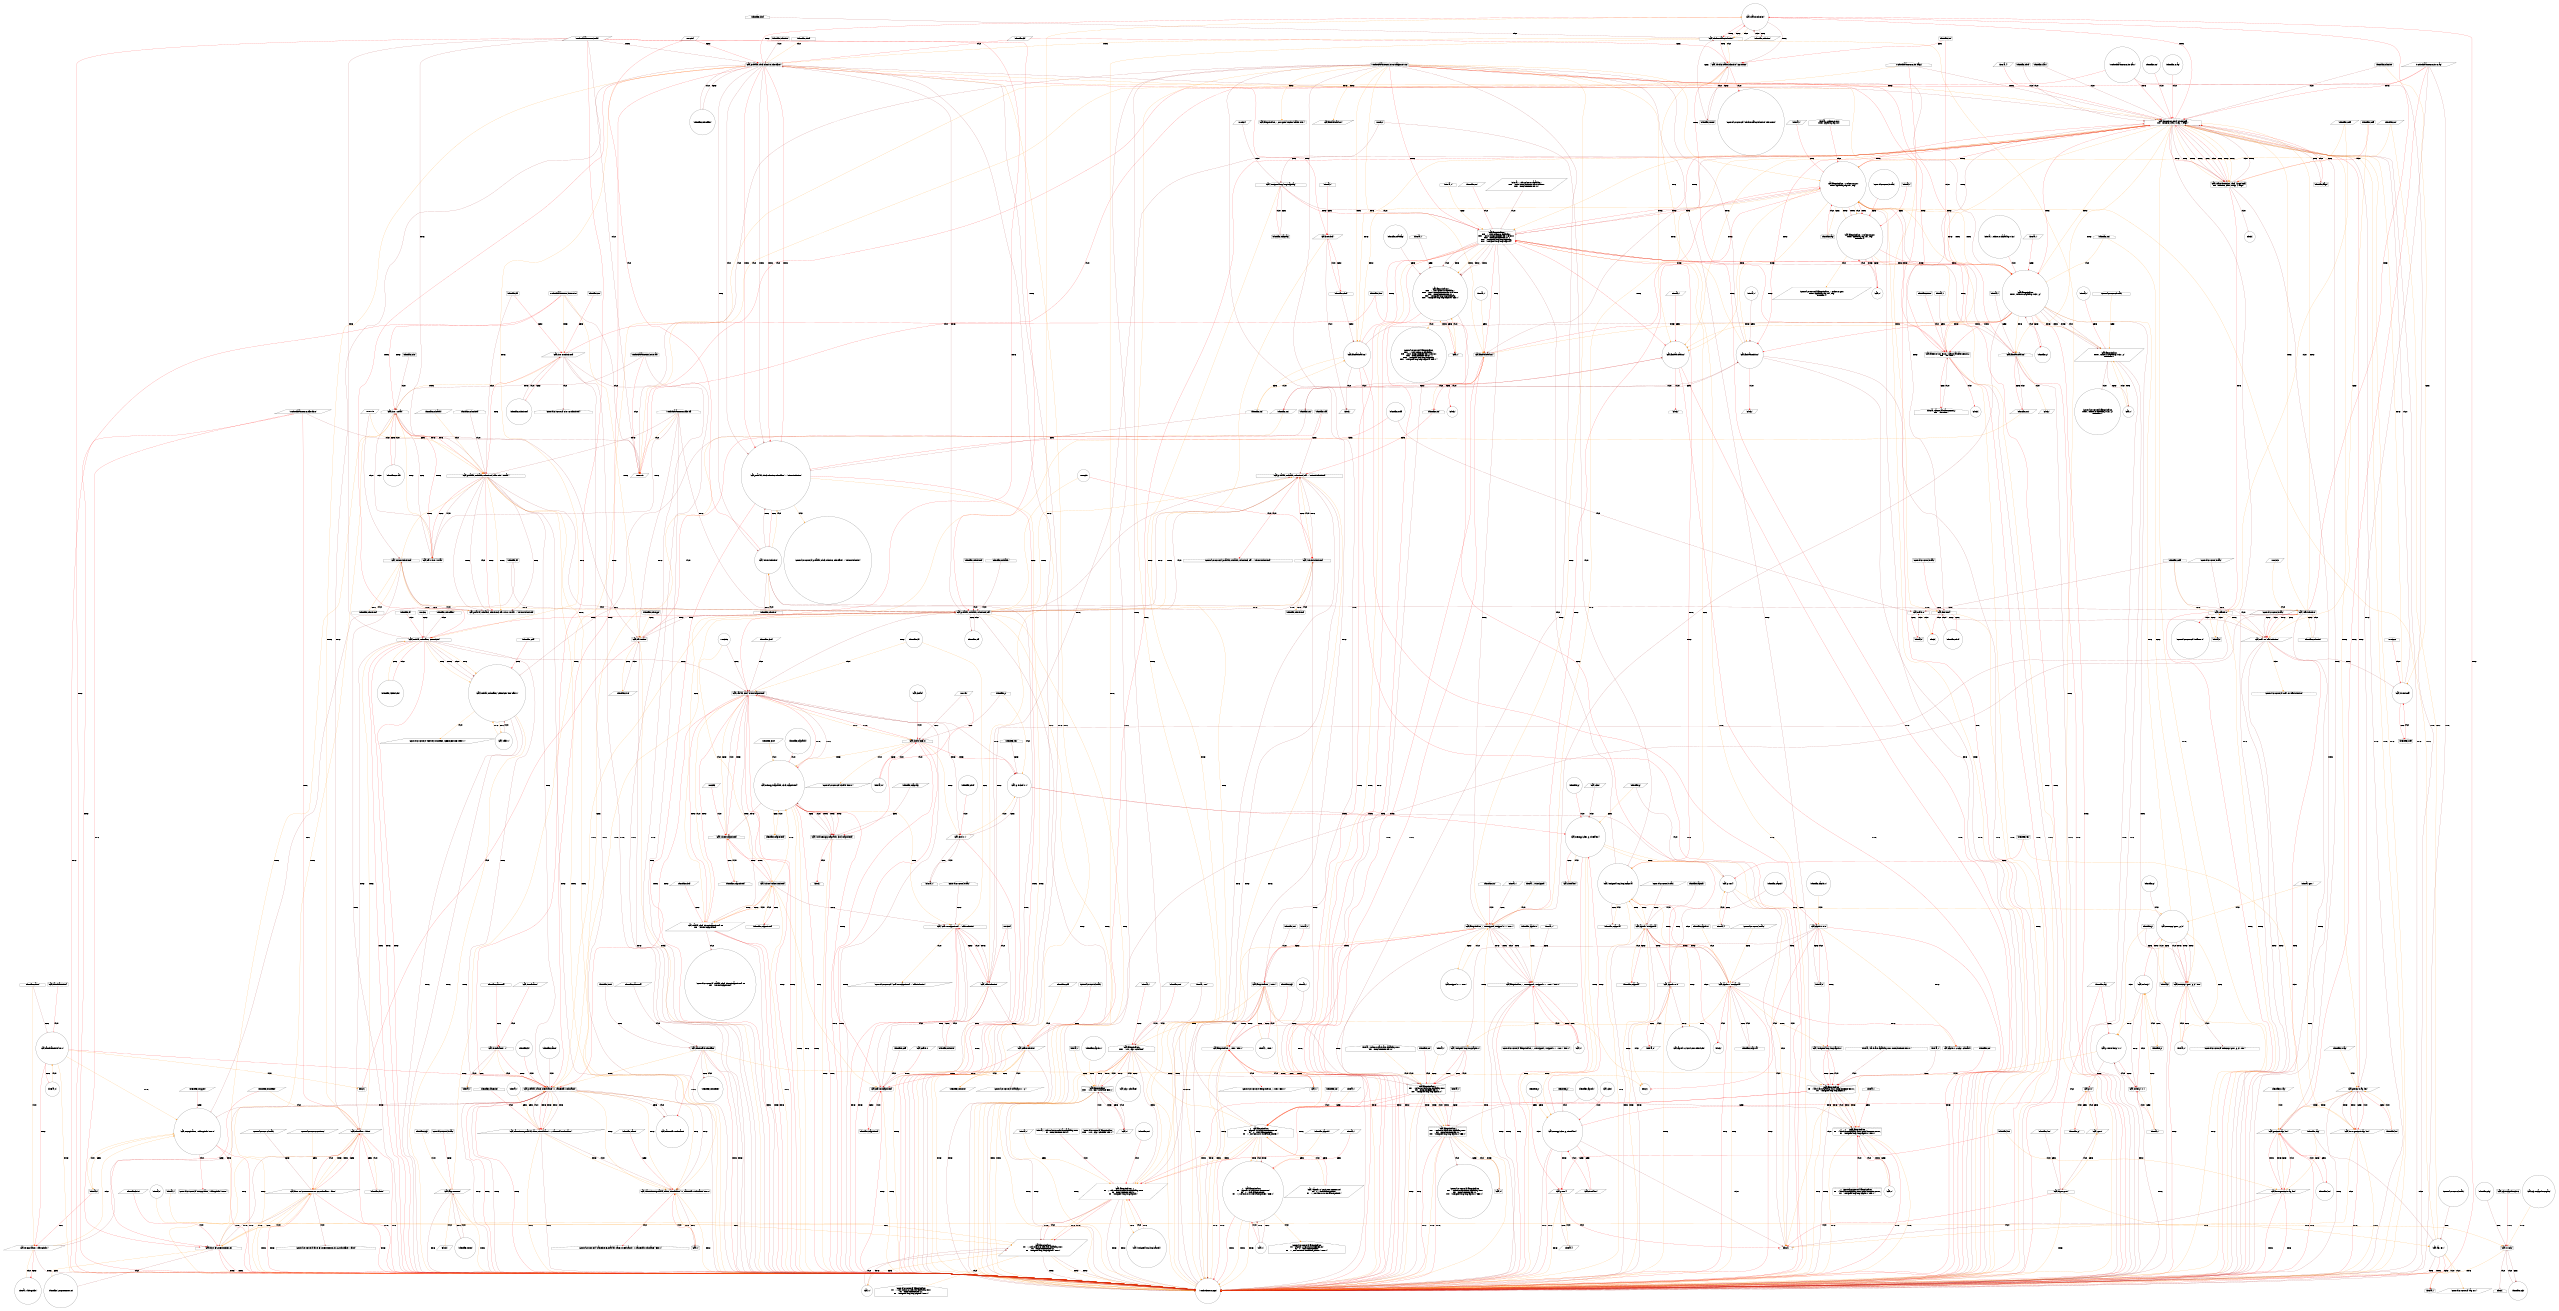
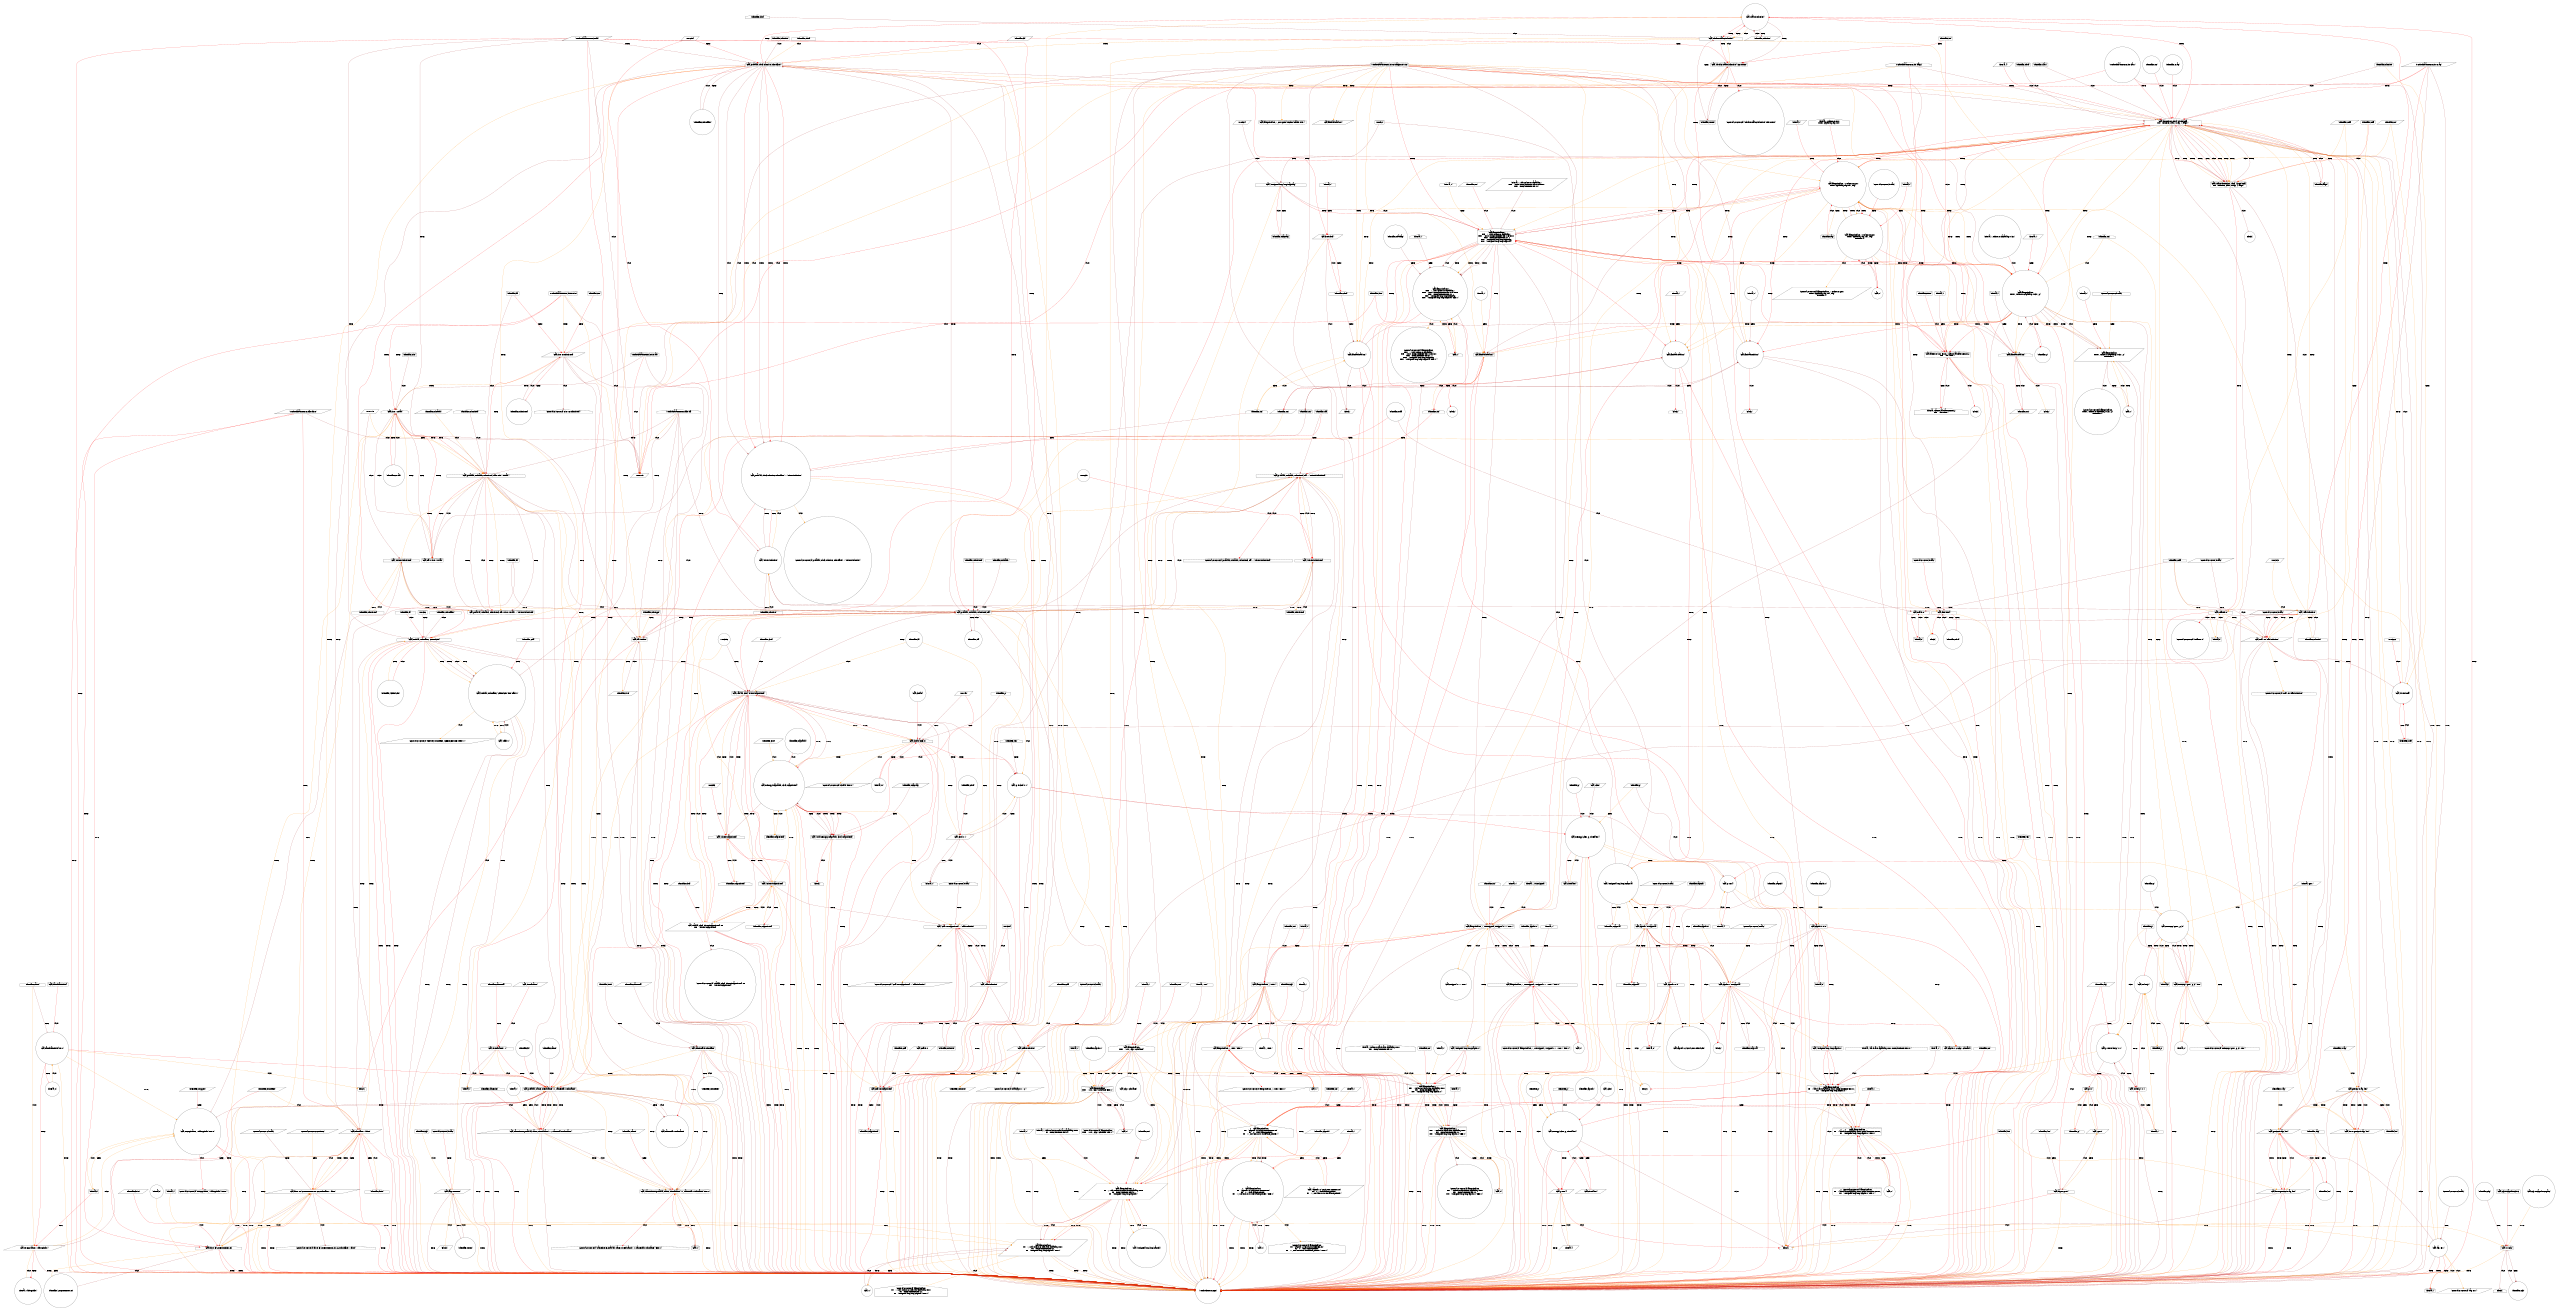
(772, 884) -> (772, 884)
